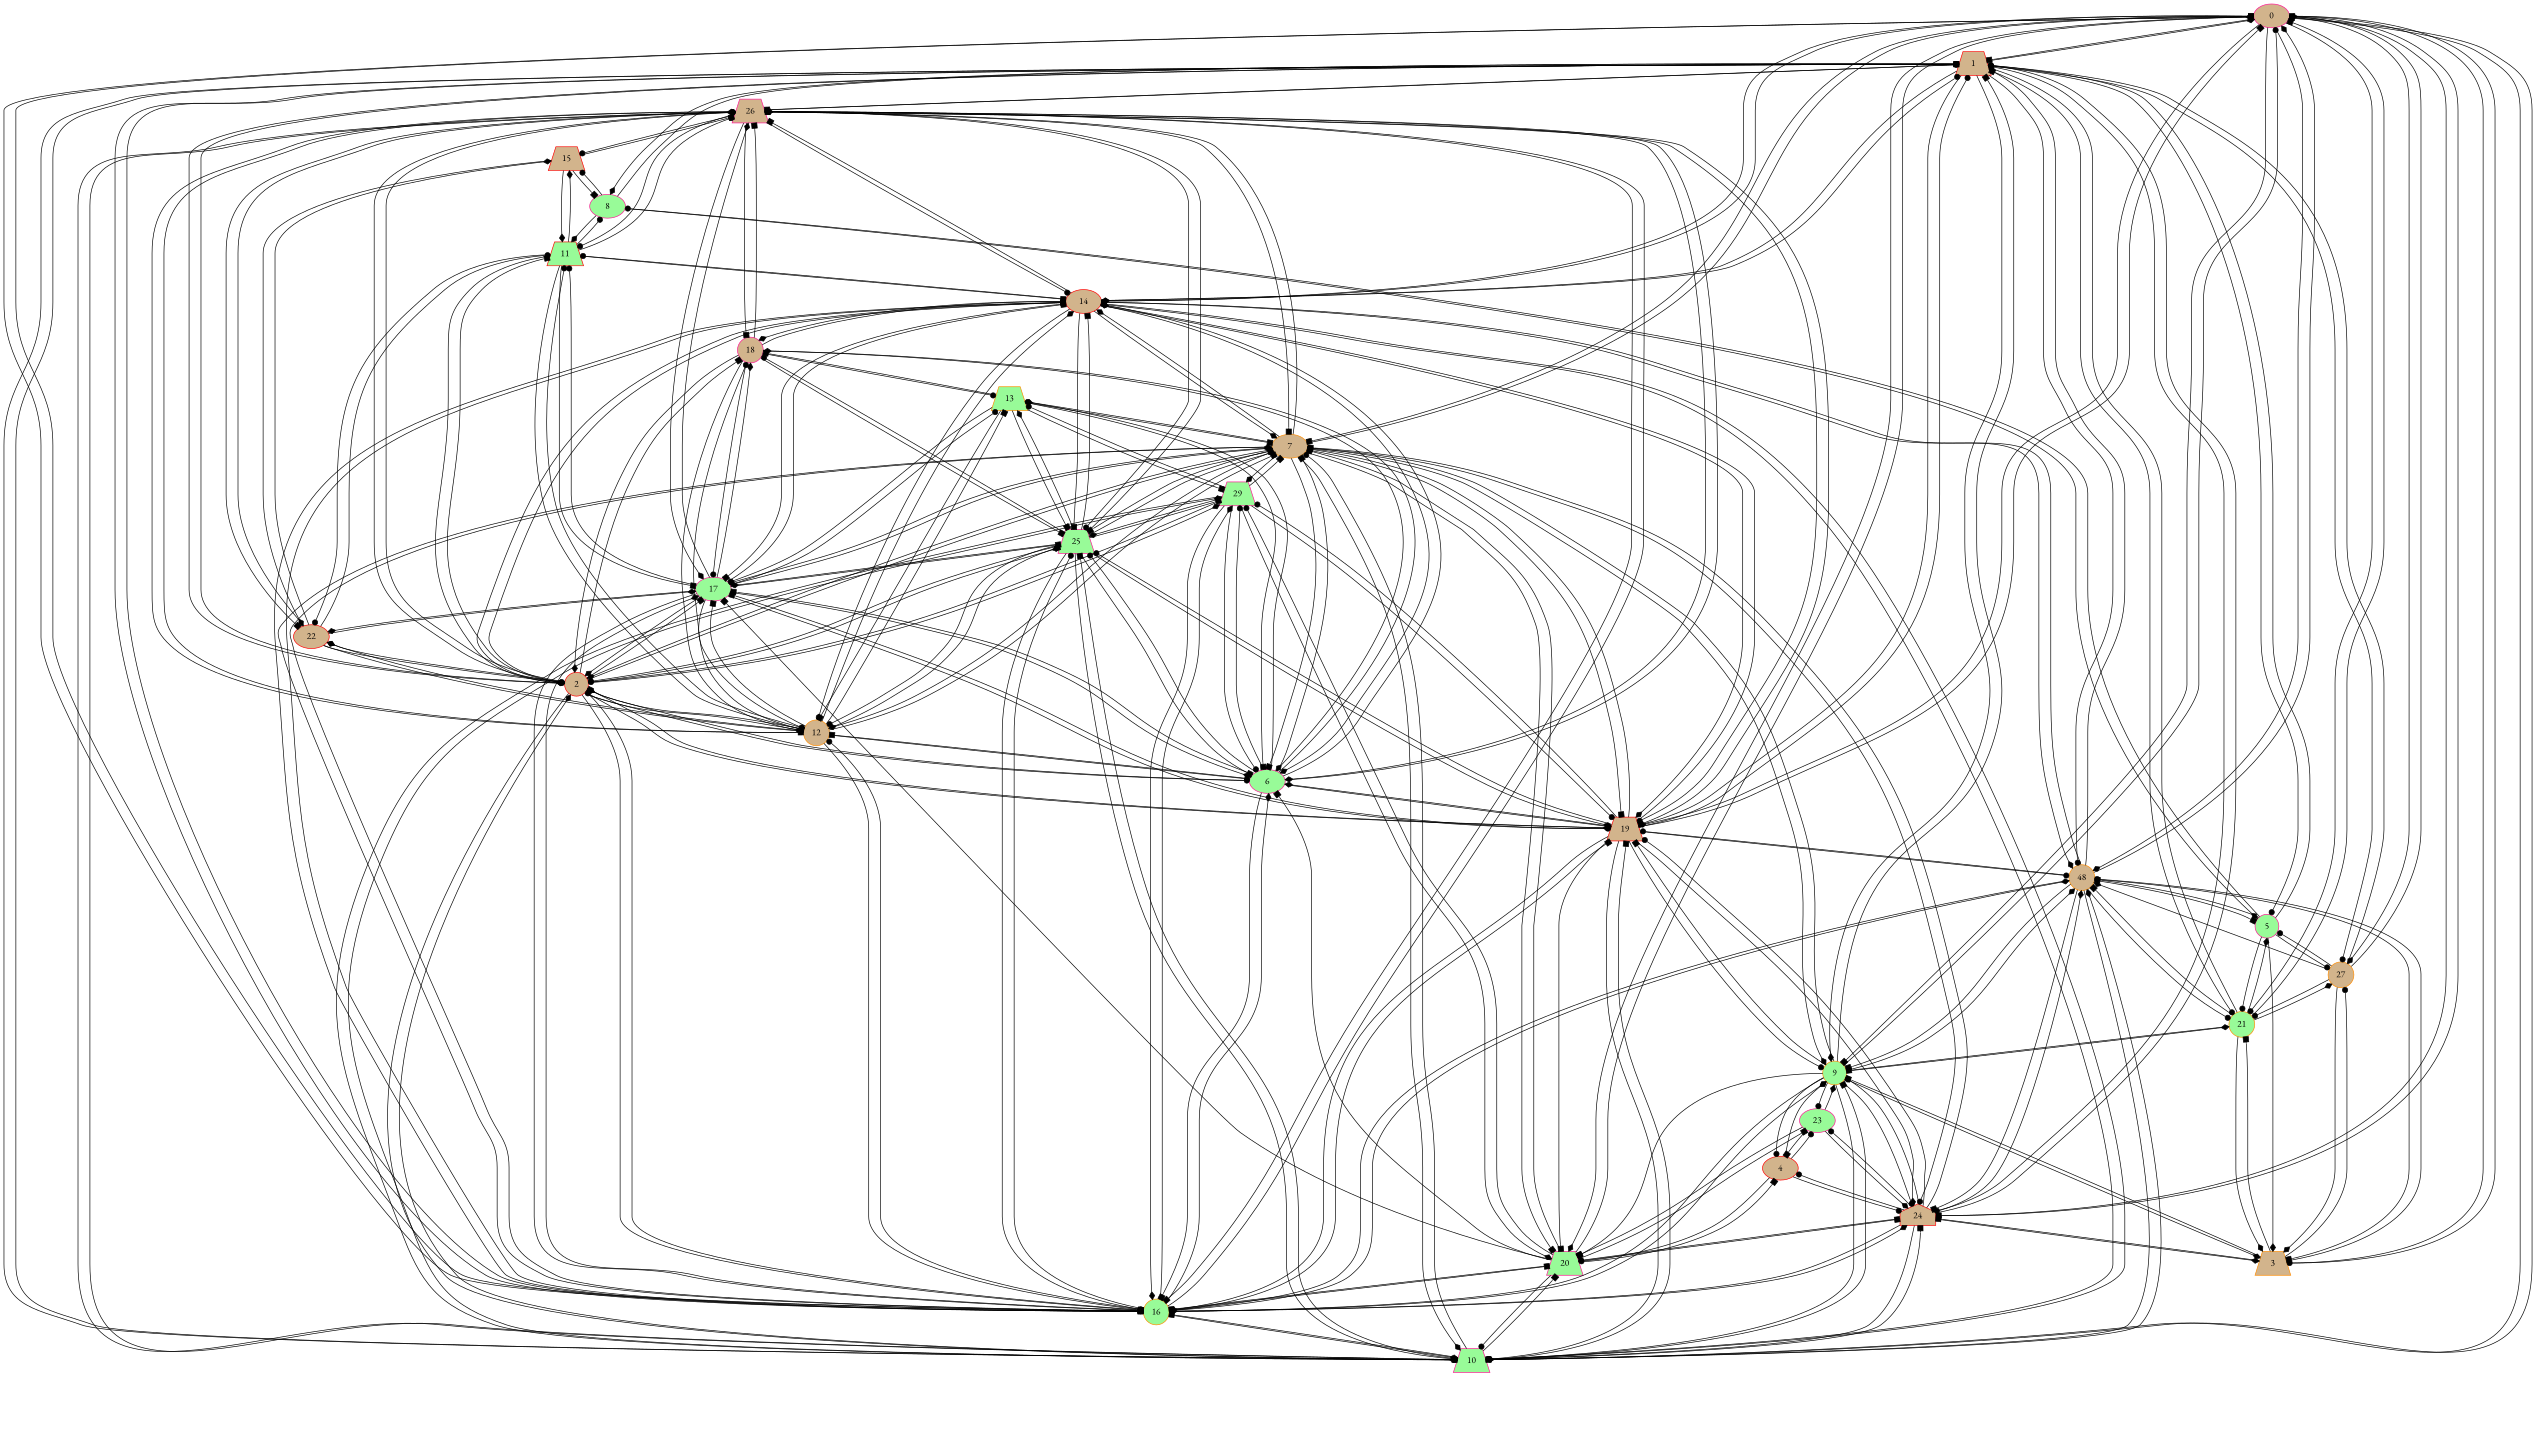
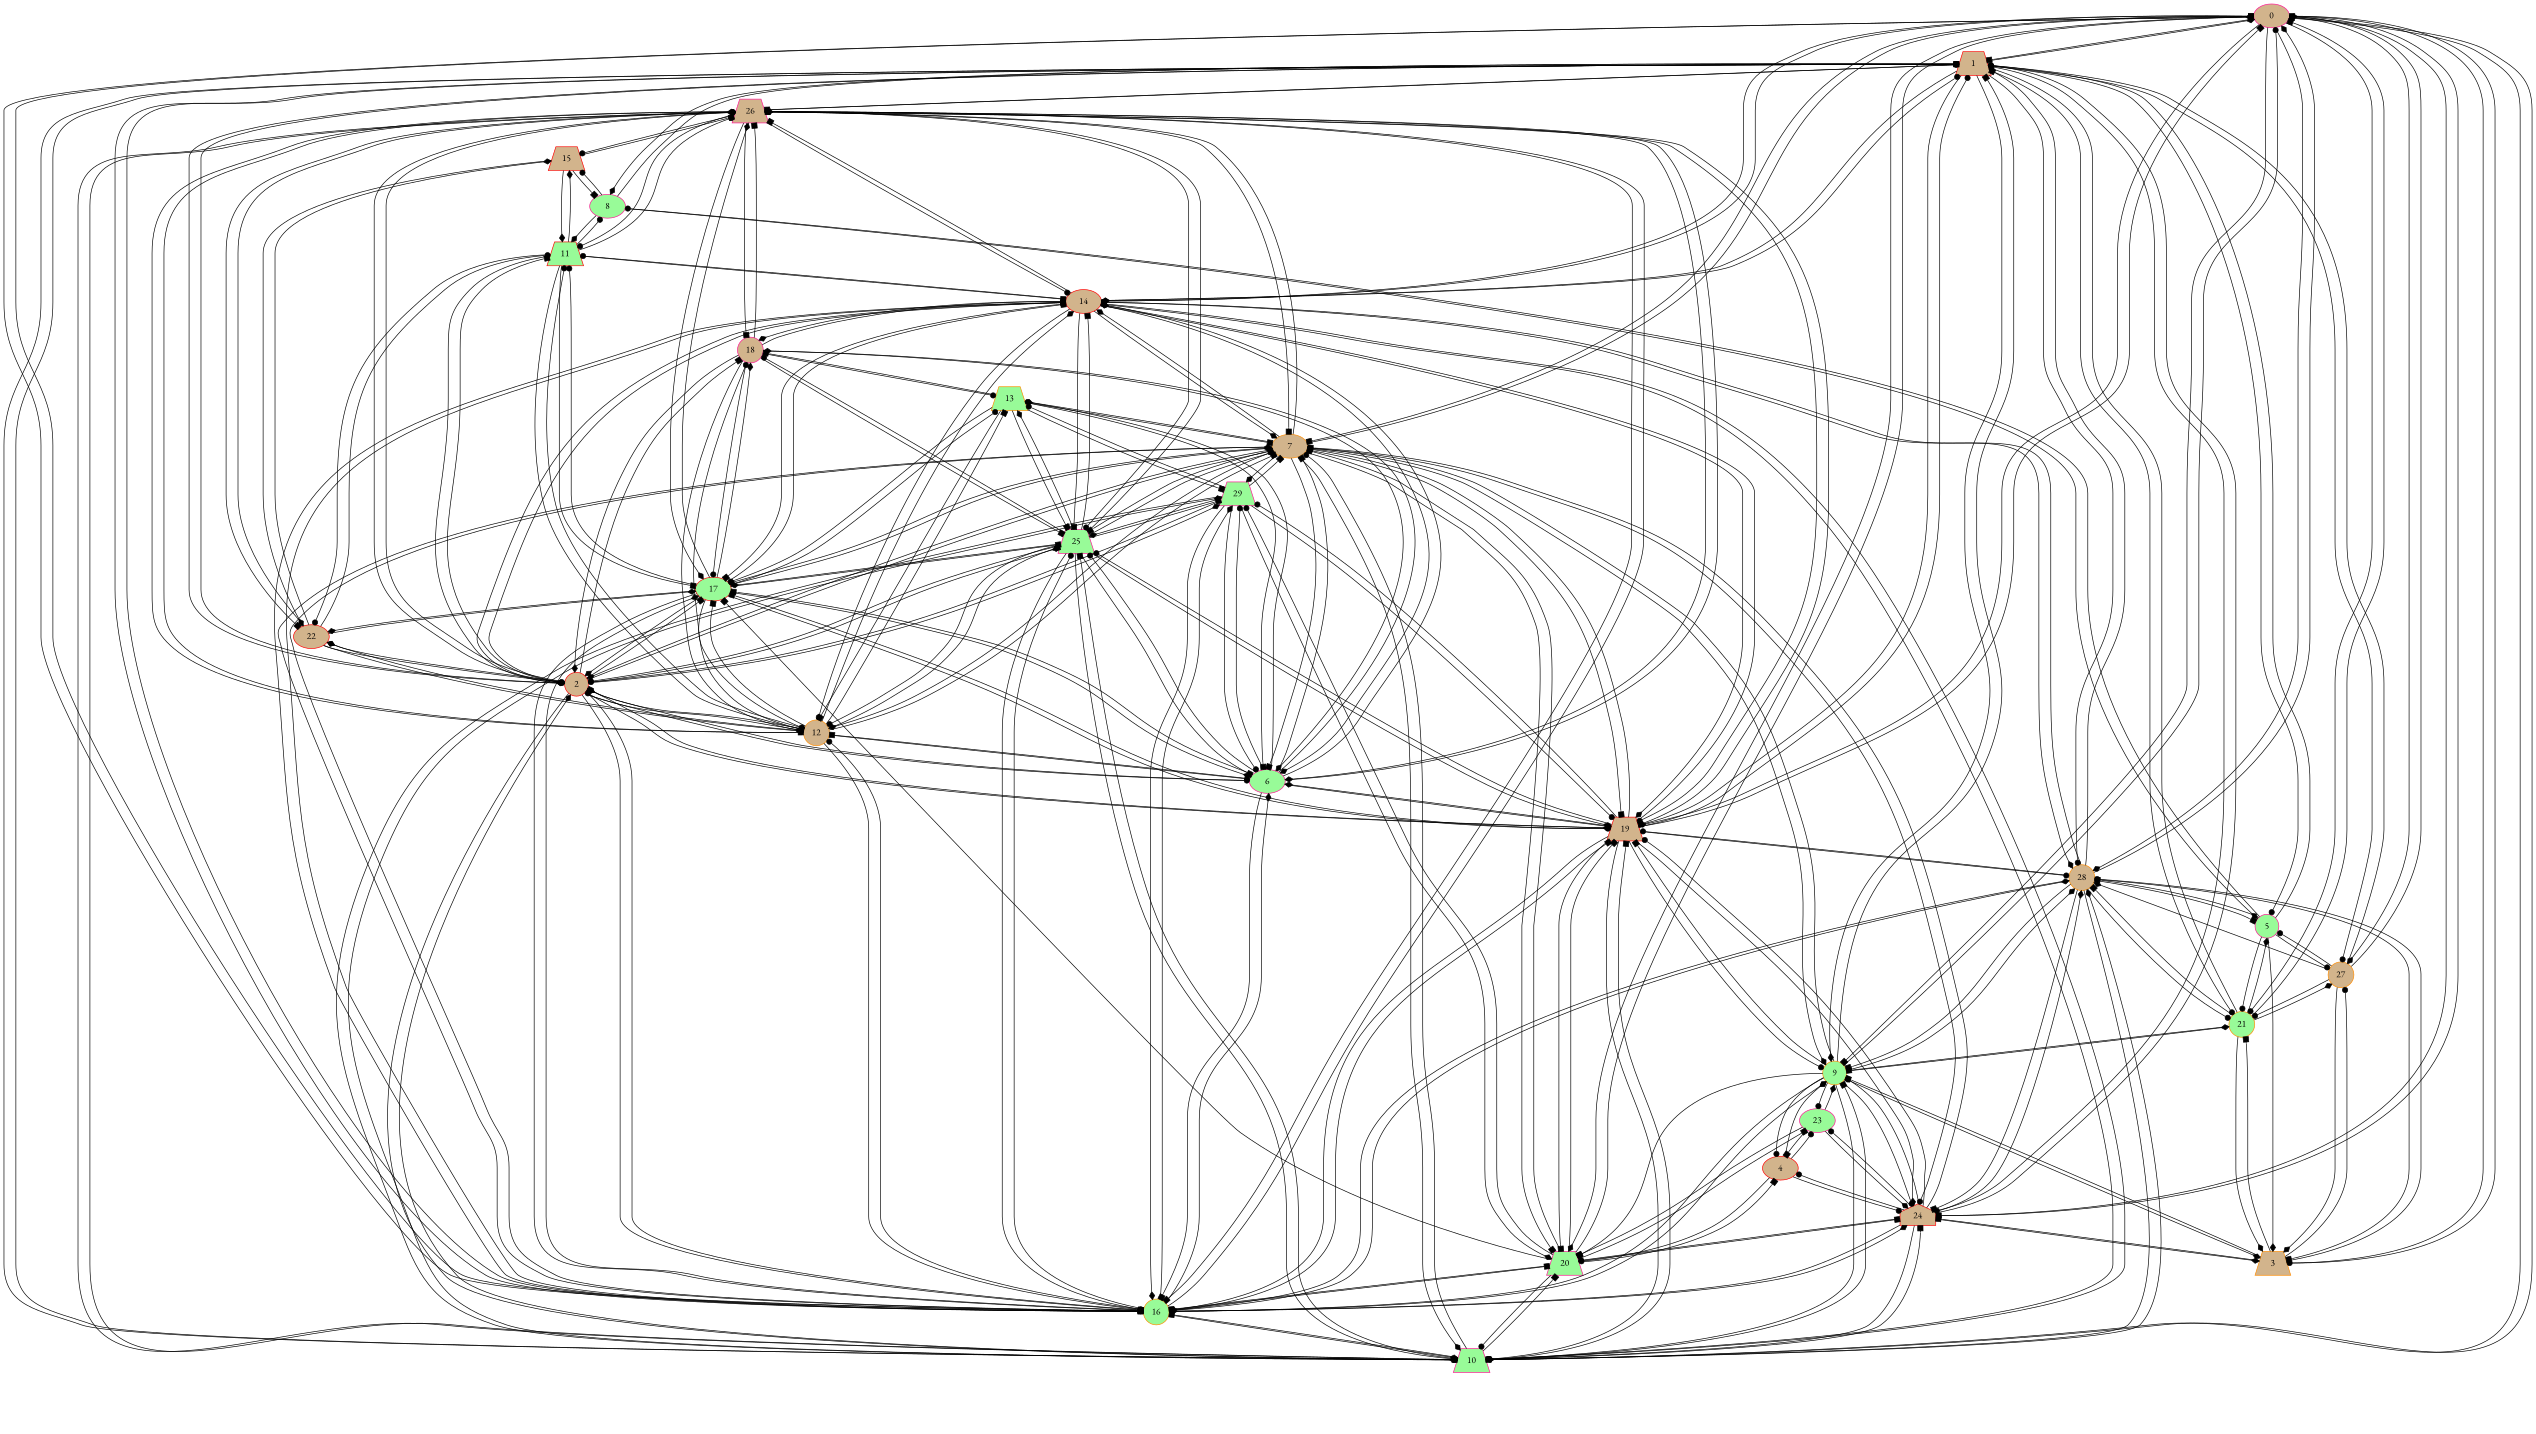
(713, 589) -> (713, 589)
(2082, 878) -> (2082, 878)
(1321, 1052) -> (1571, 1043)
